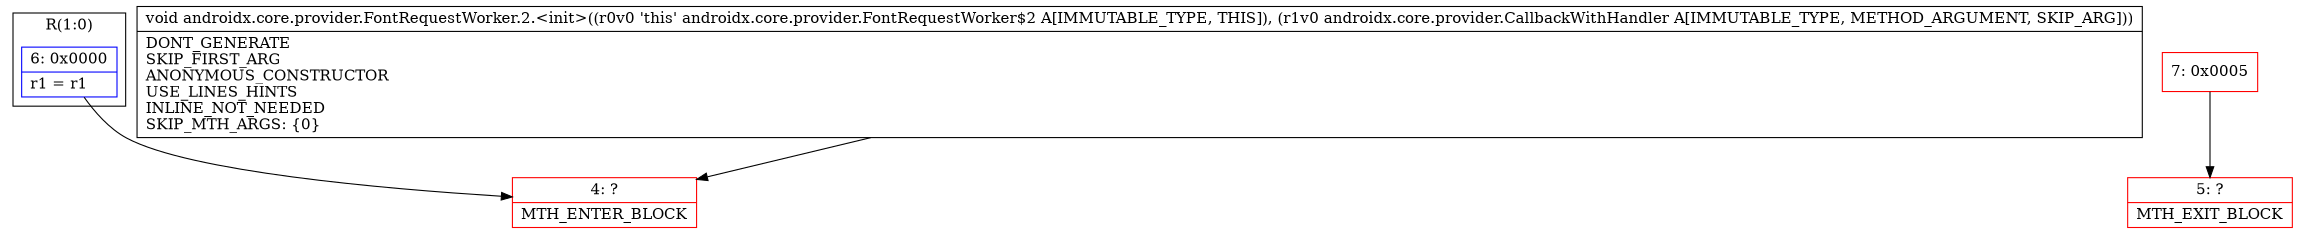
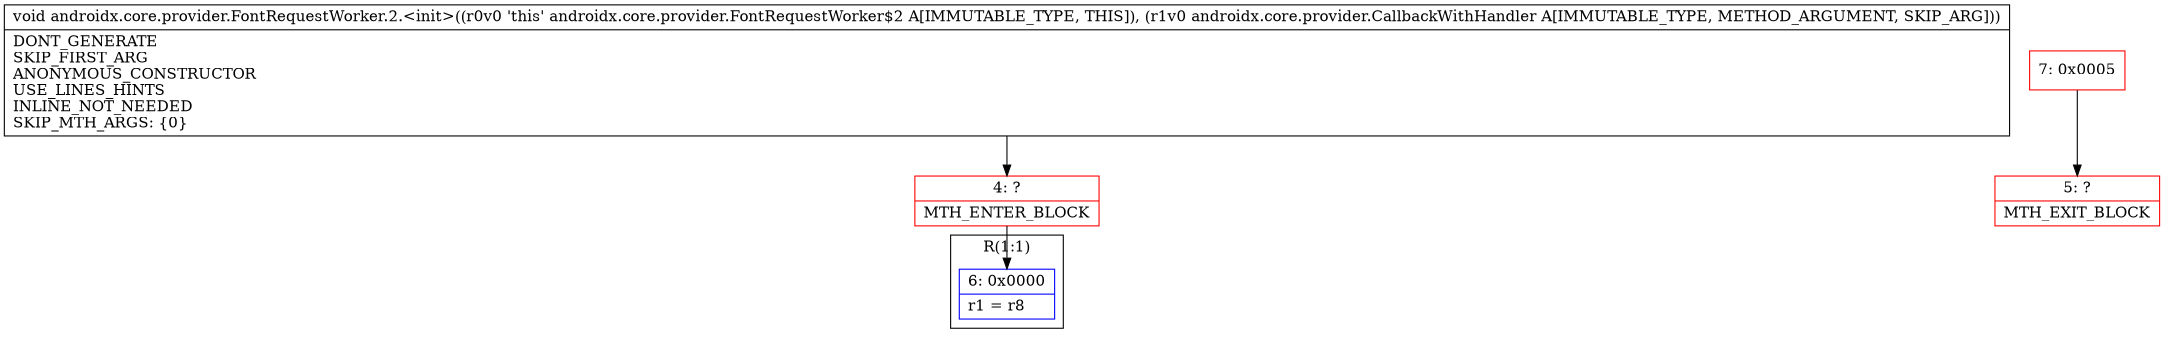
(69, 25) -> (1007, 248)
(59, 84) -> (997, 306)
(282, 175) -> (1007, 242)
